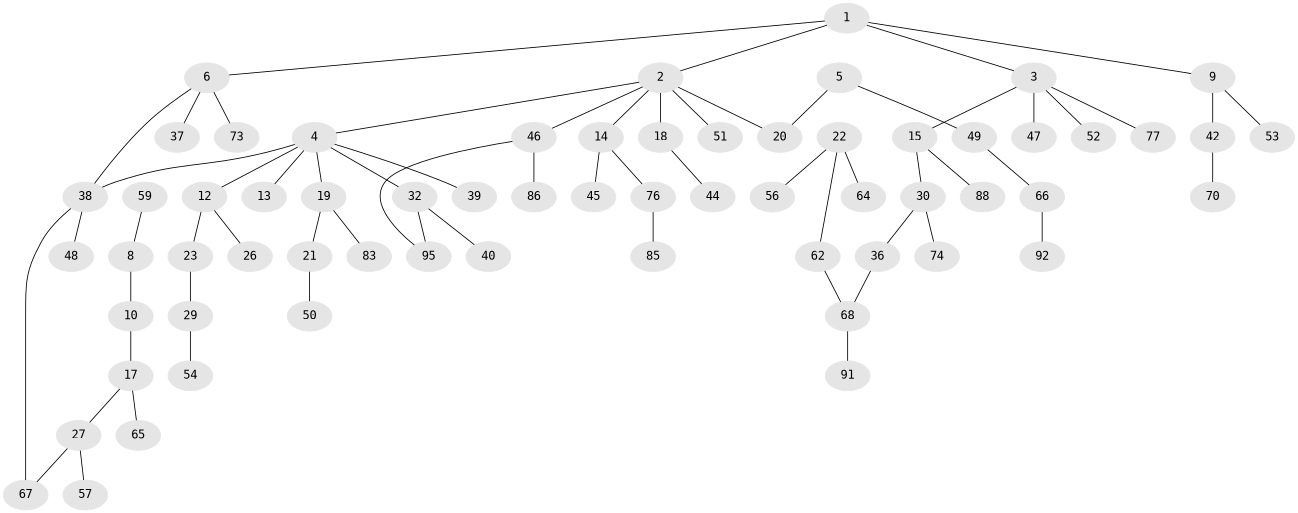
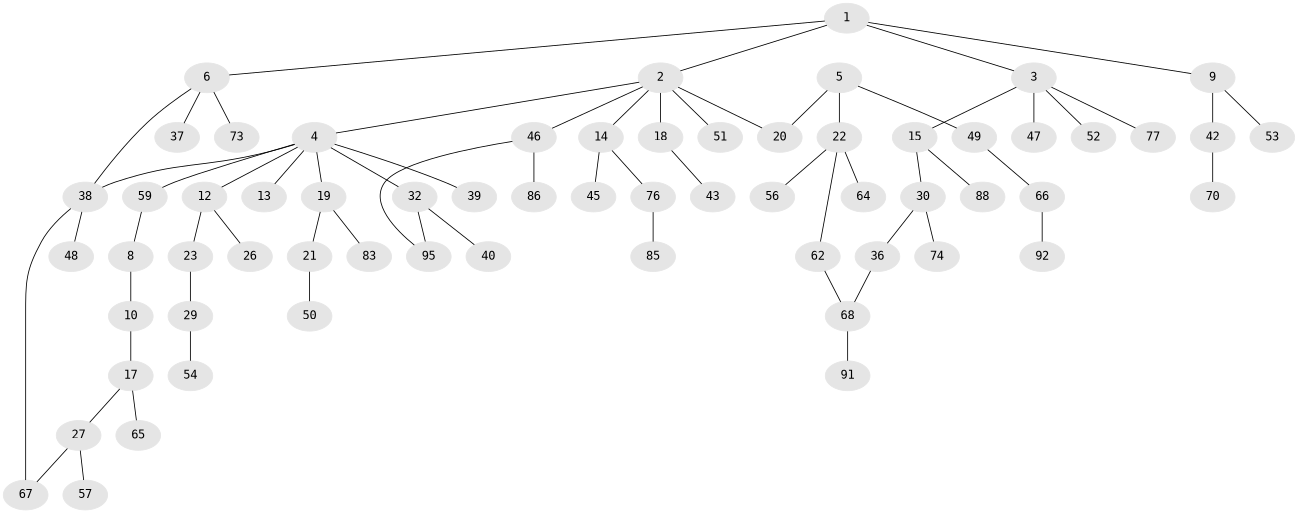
none -> (839, 108)
none -> (221, 166)
(713, 197) -> (713, 197)
